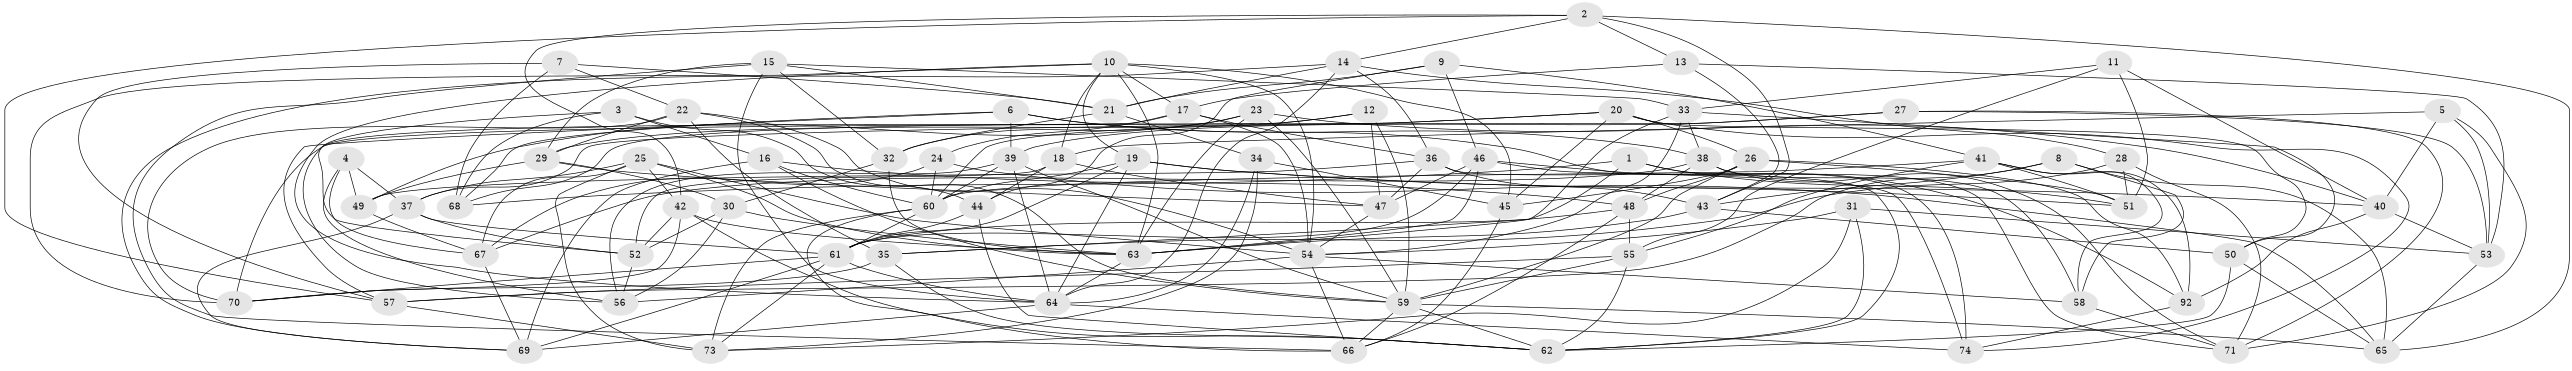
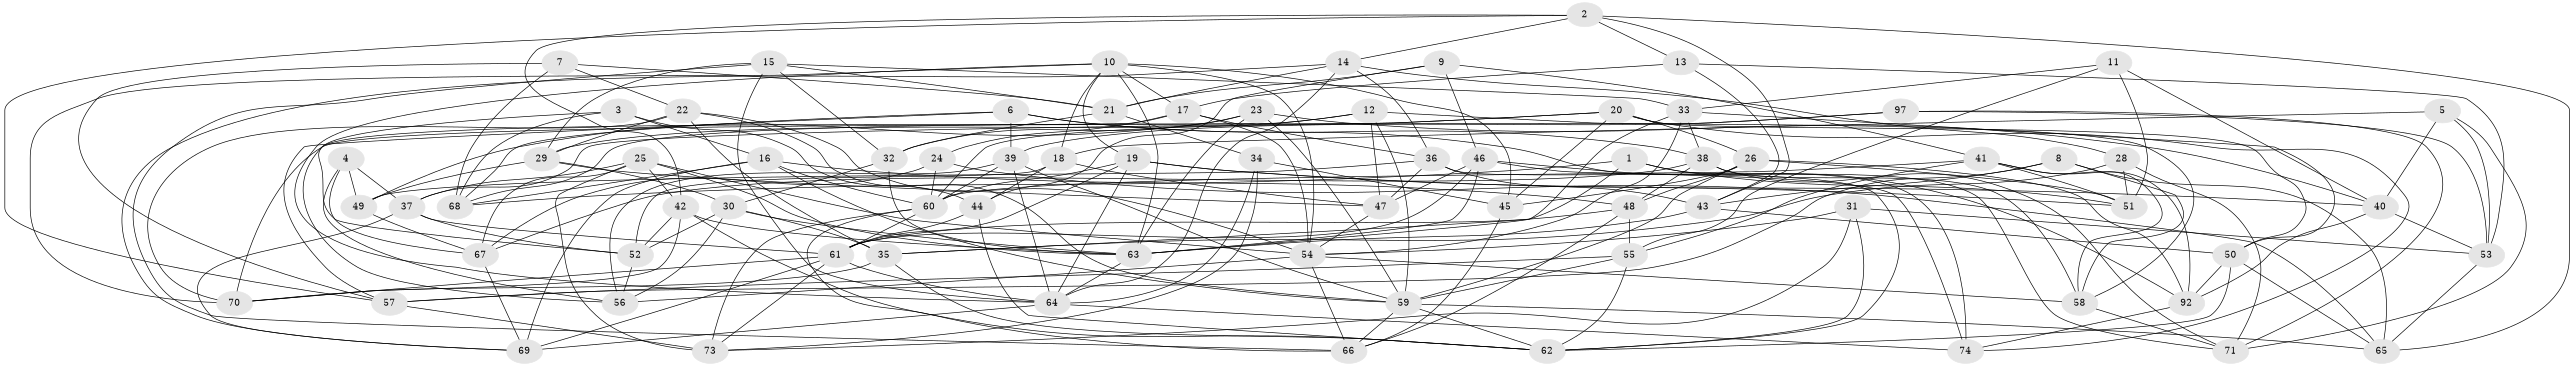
(1901, 111) -> (1901, 111)
none -> (1877, 126)
none -> (596, 185)
none -> (818, 230)
none -> (2209, 279)
